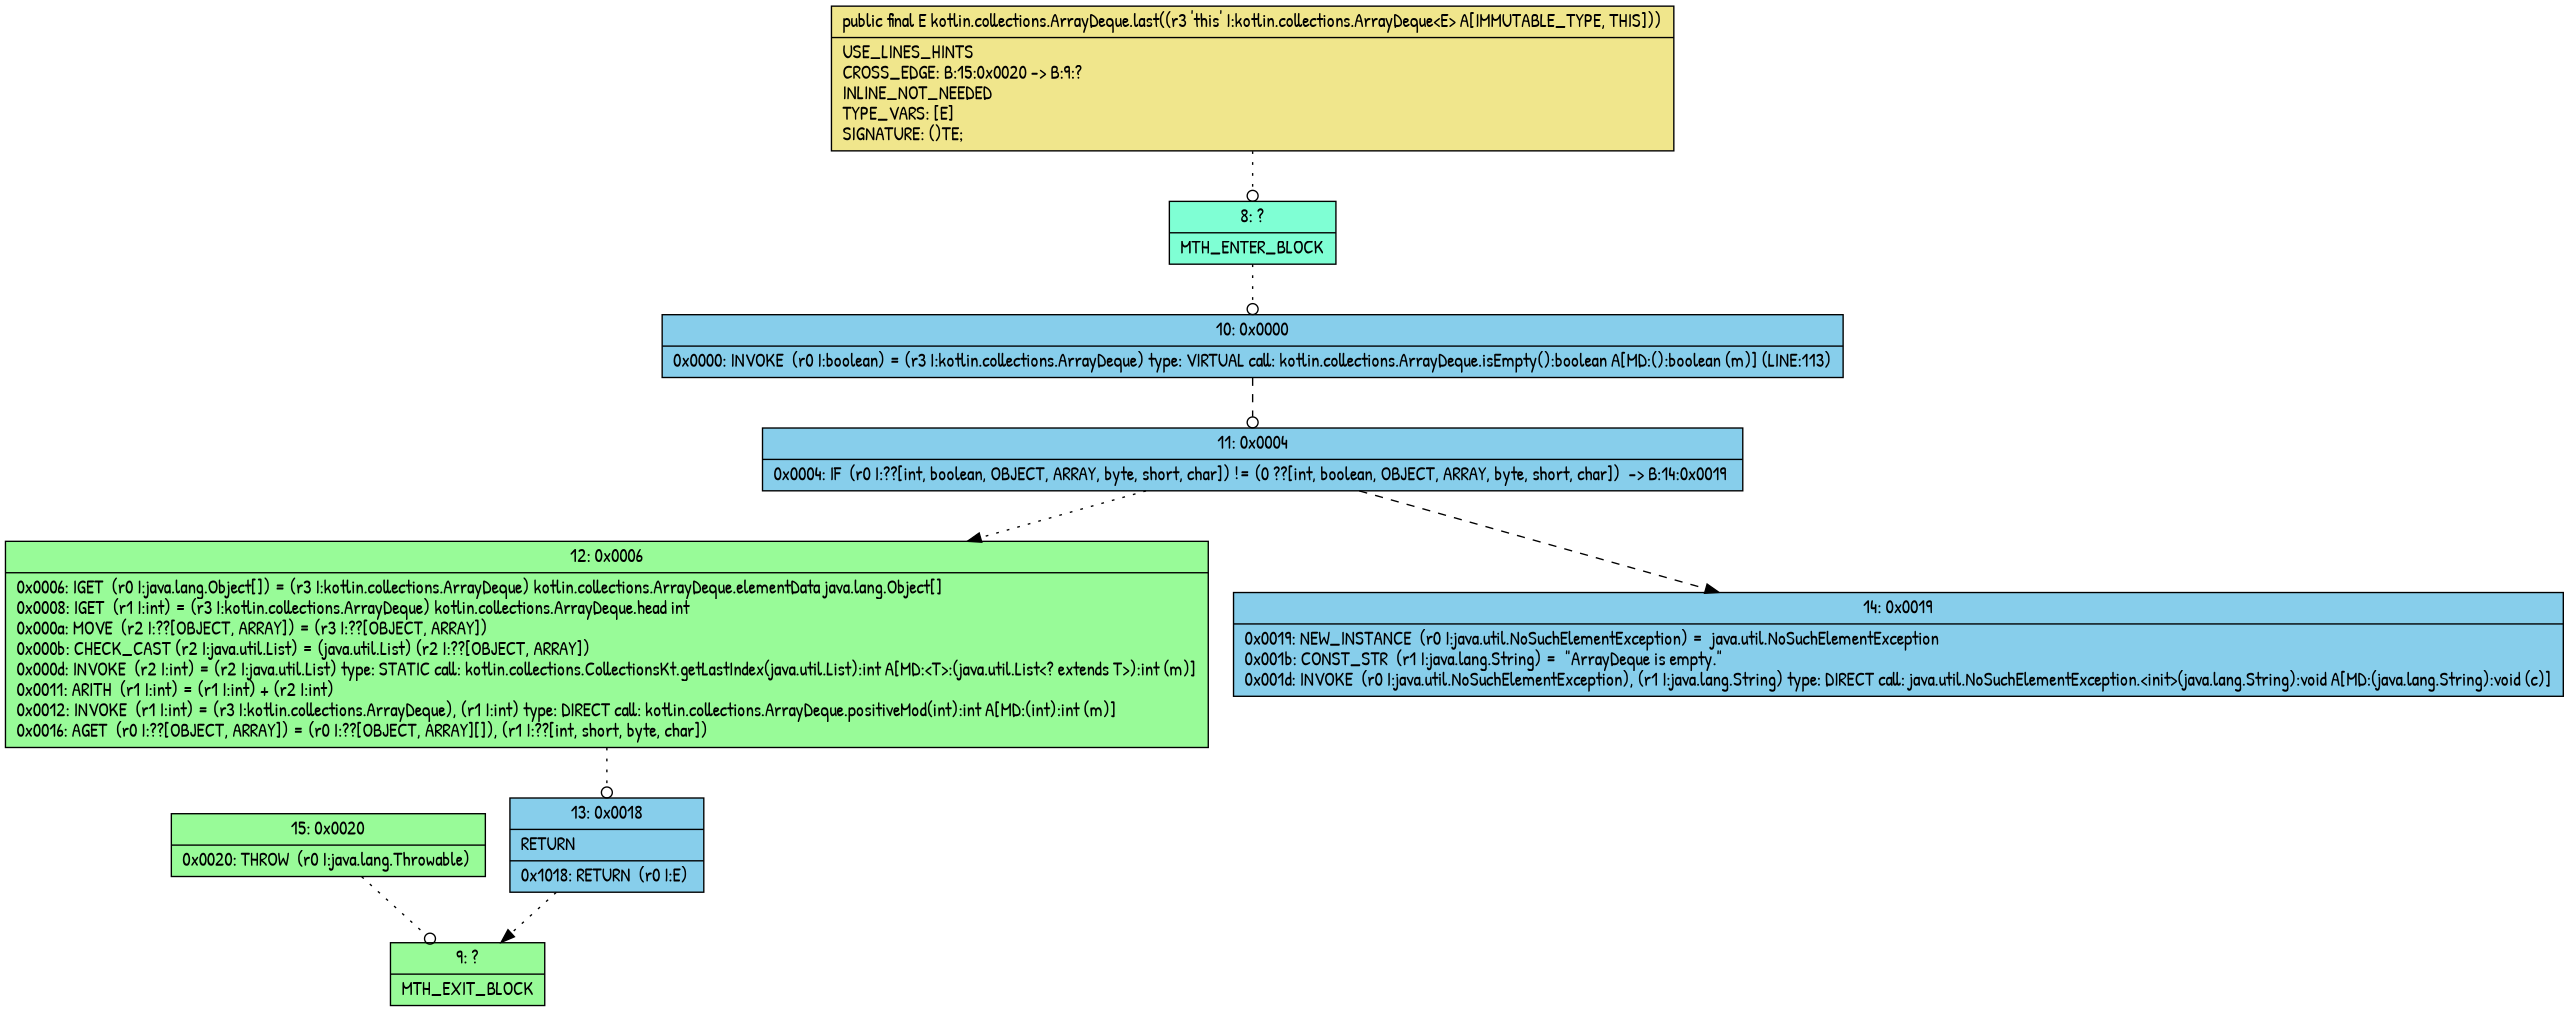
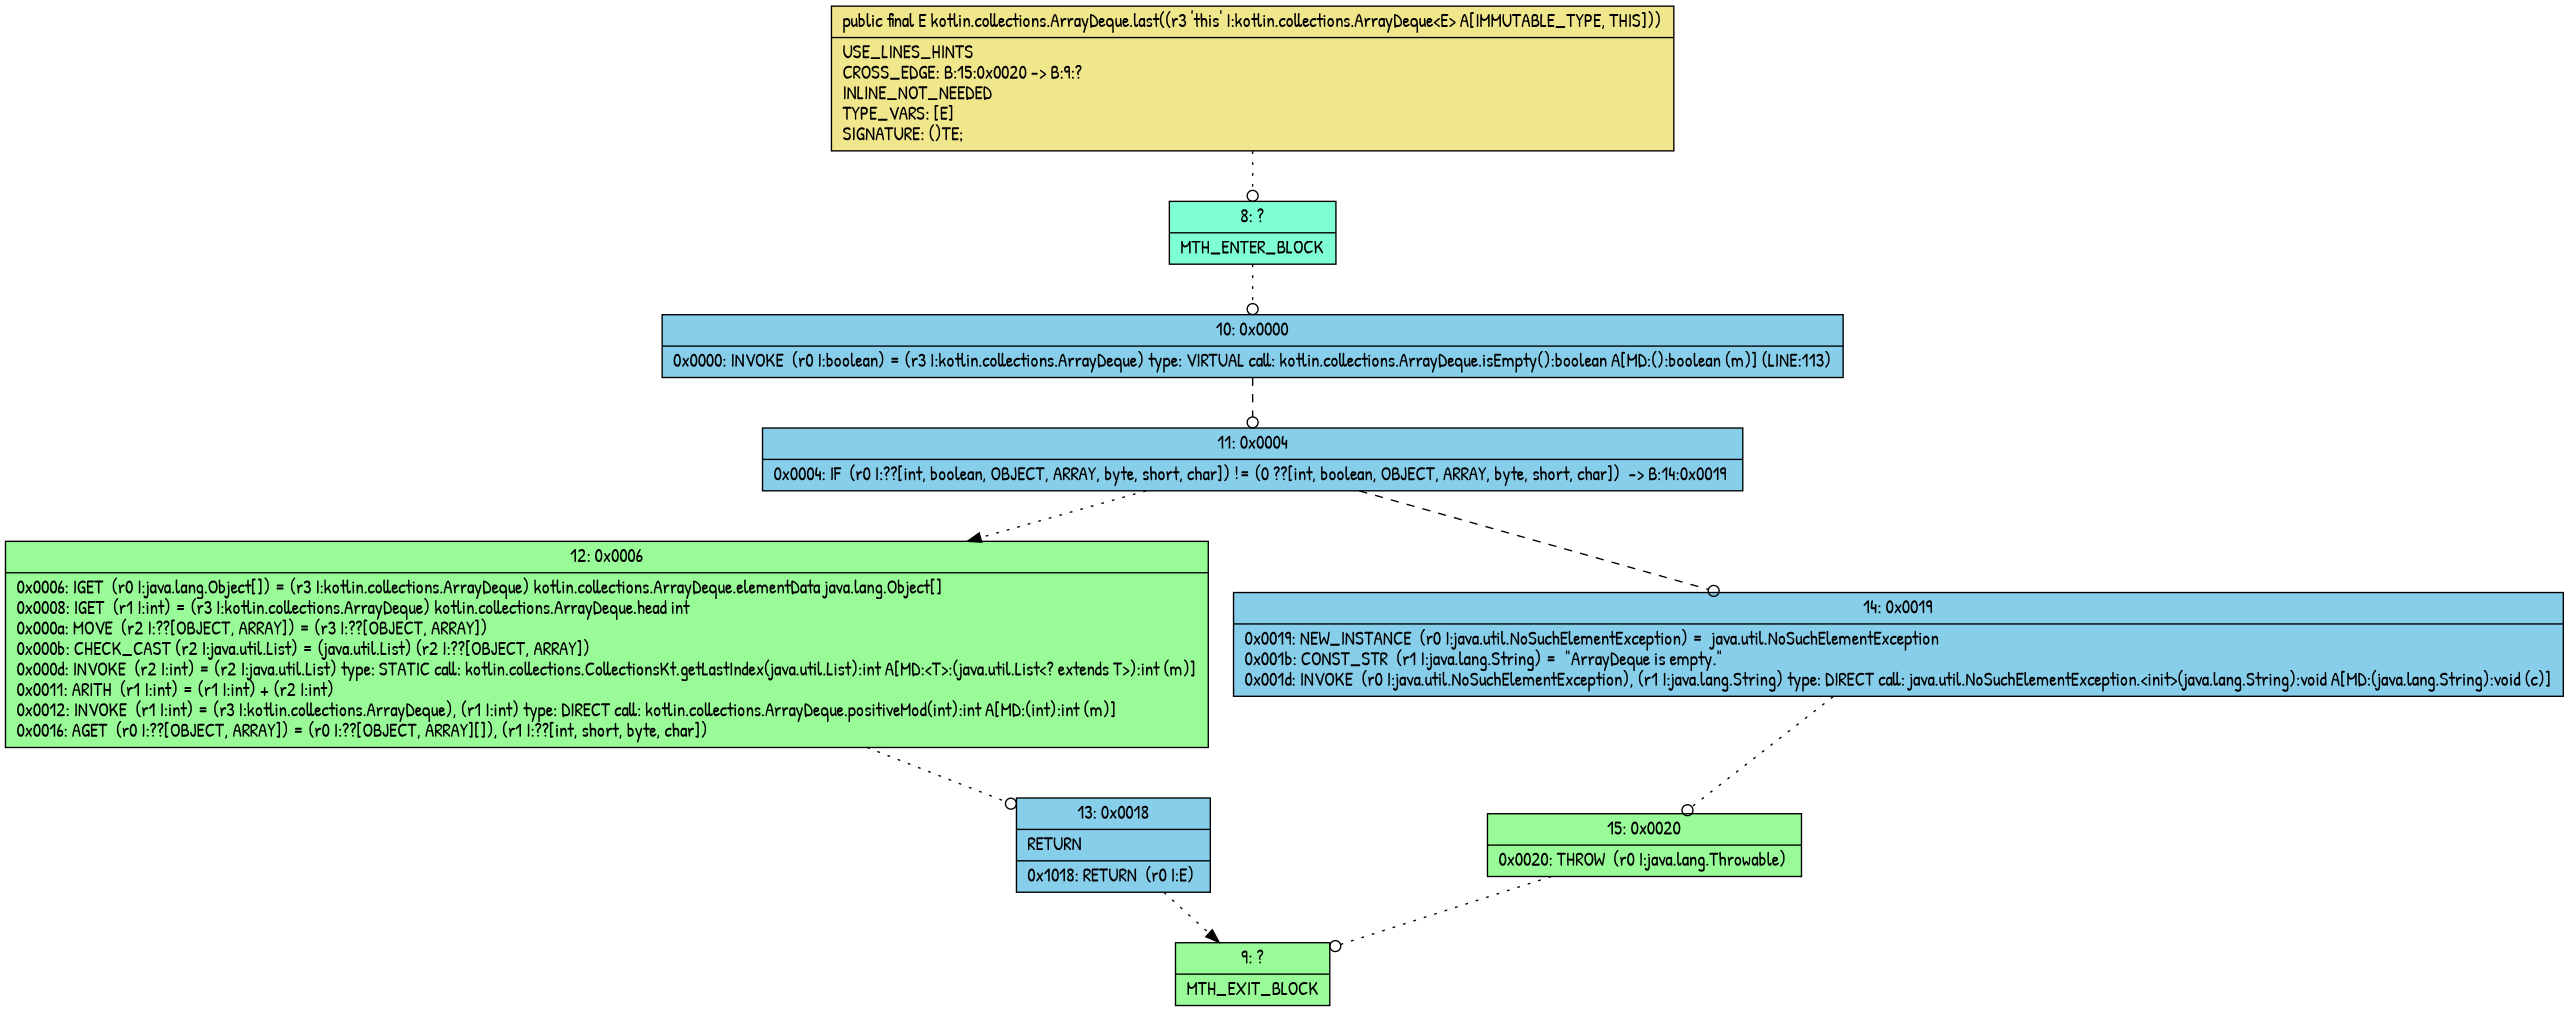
(1532, 540) -> (1534, 540)
none -> (1762, 752)
